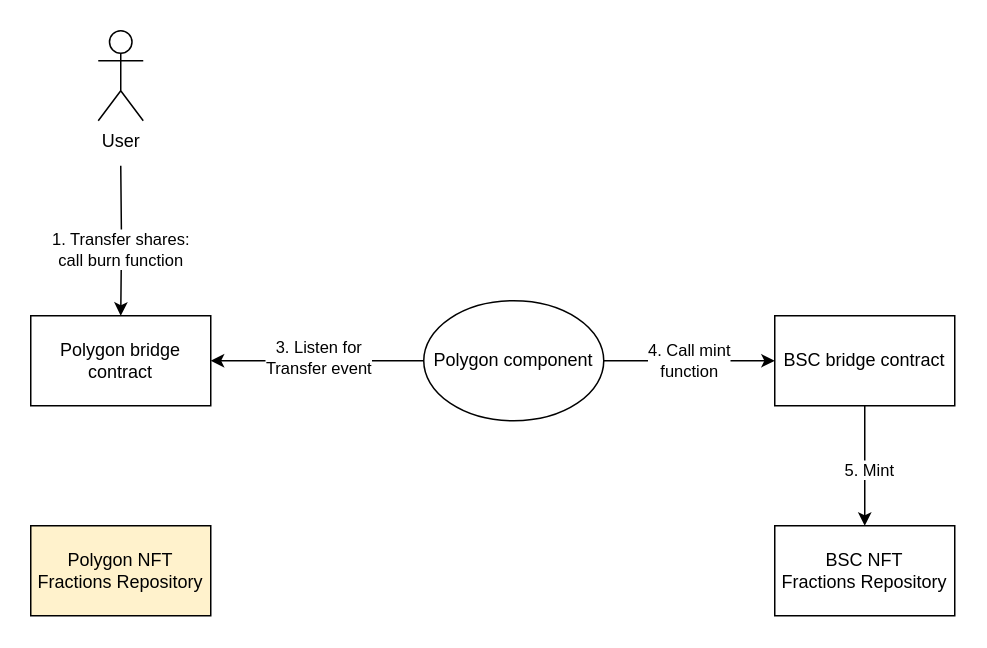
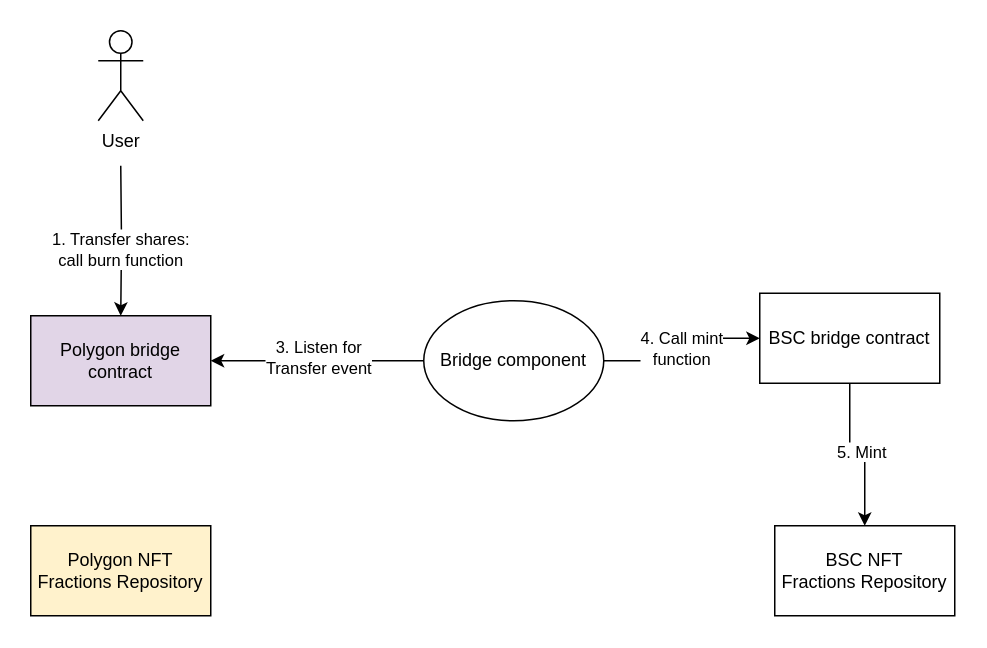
(121, 361) -> (121, 361)
(514, 361) -> (514, 361)
(865, 361) -> (850, 338)
